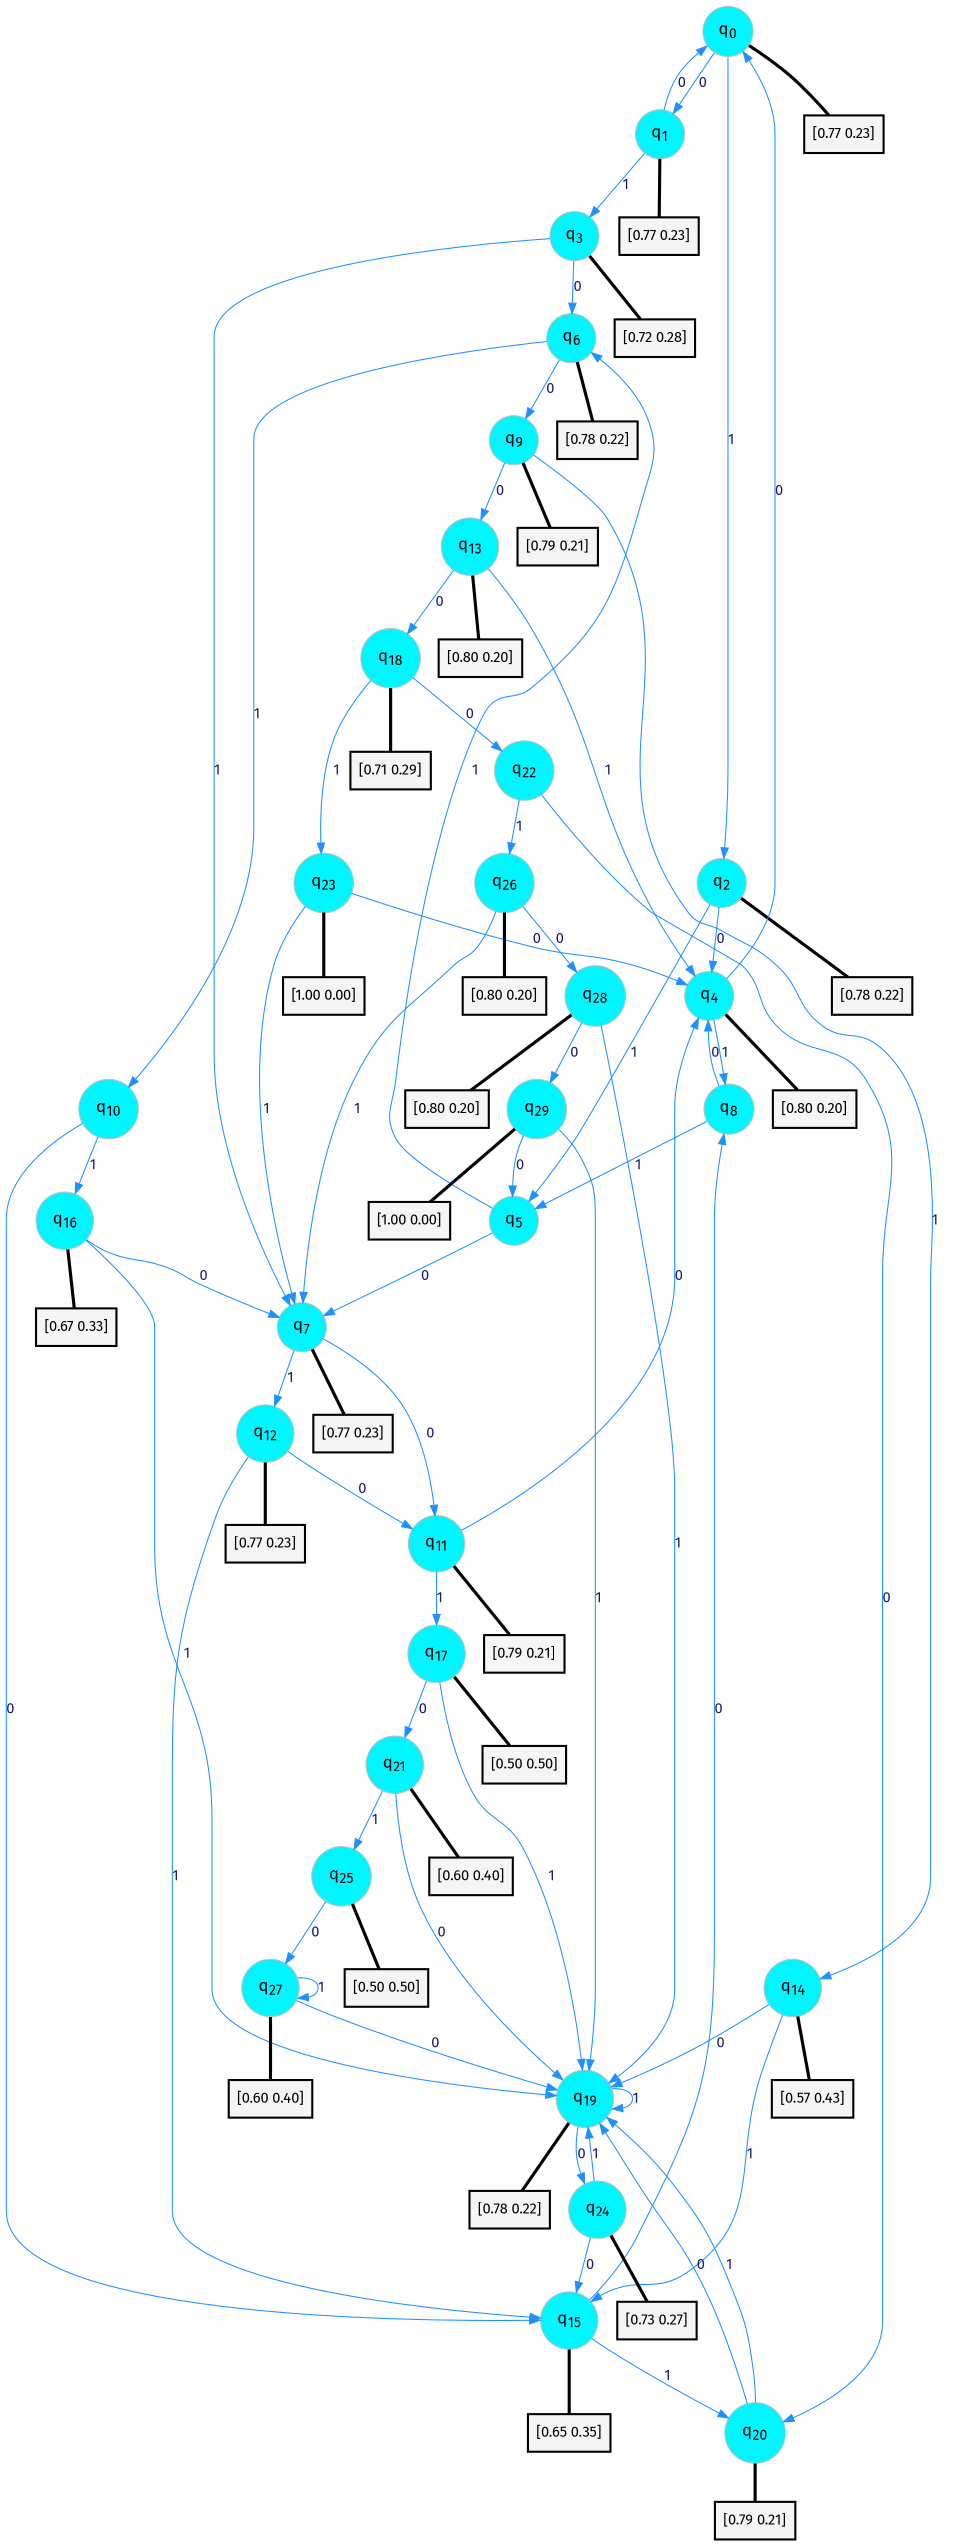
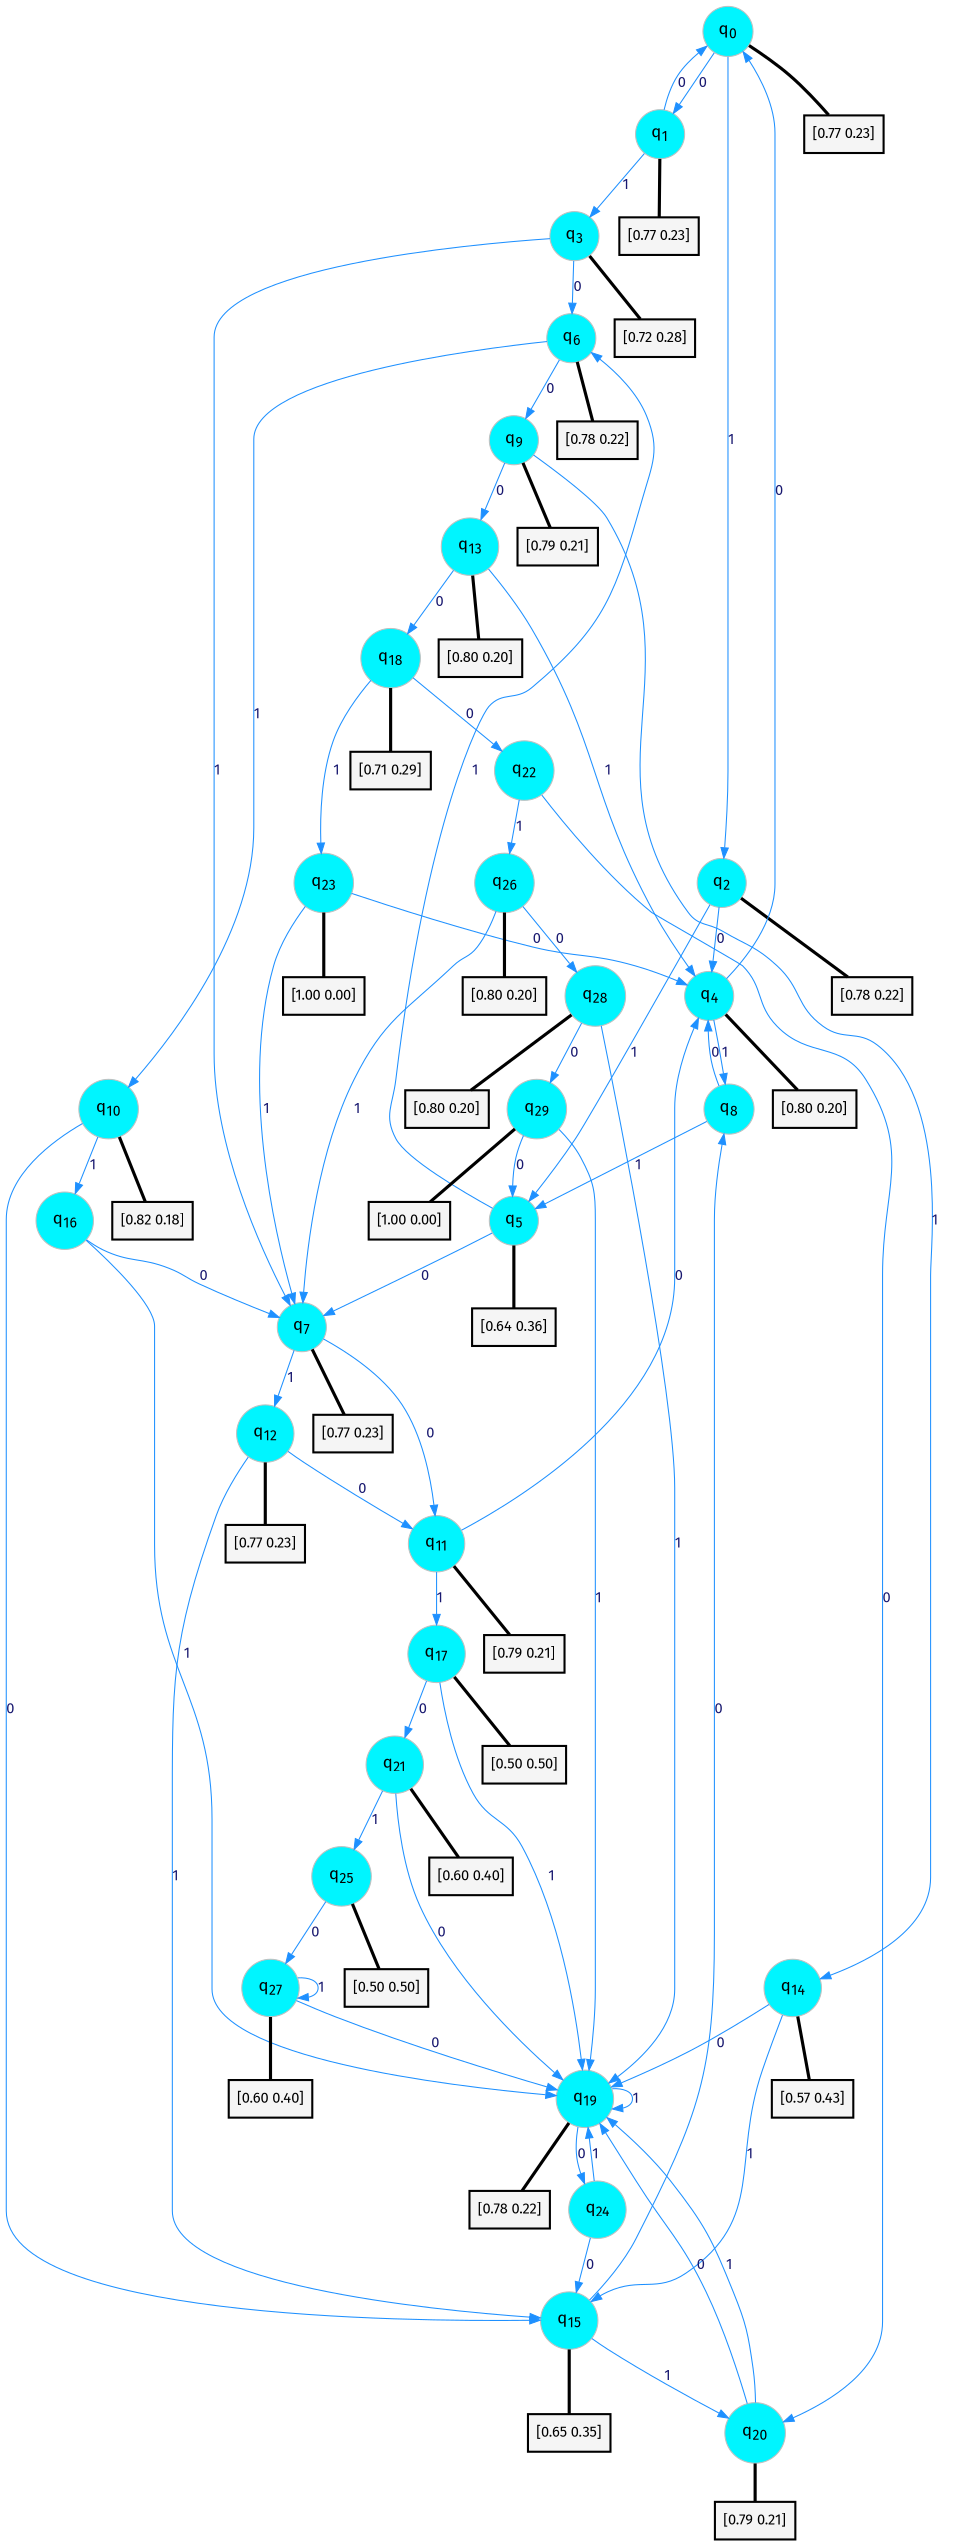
none -> (152, 1221)
(76, 1327) -> none
none -> (514, 1327)
(657, 2321) -> none
